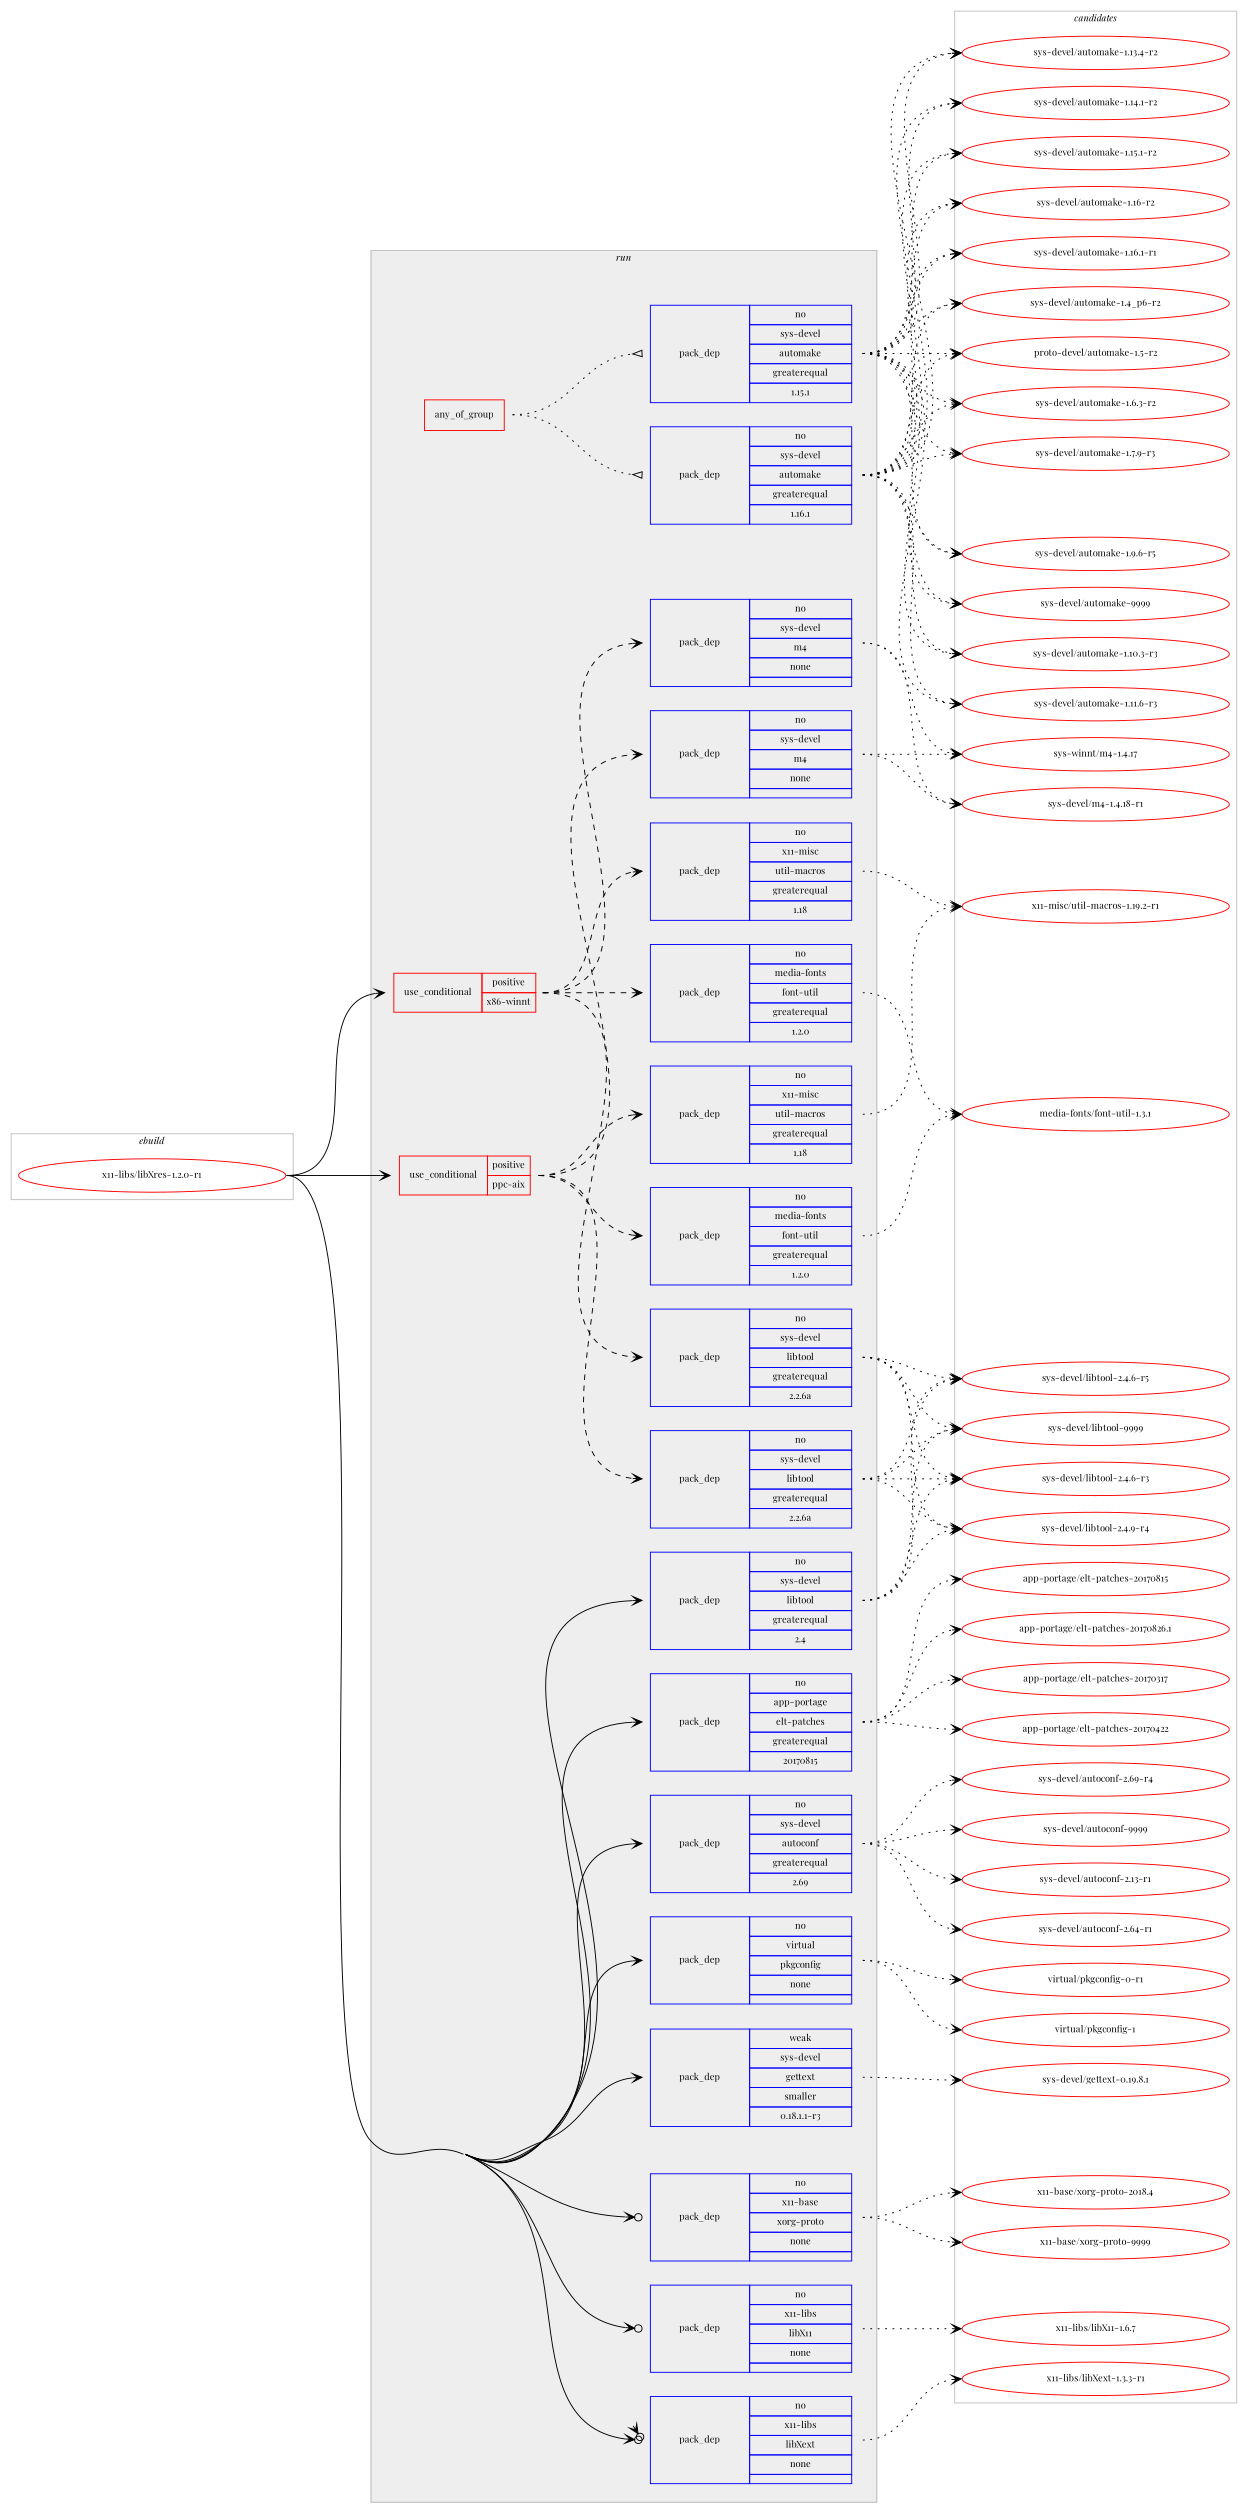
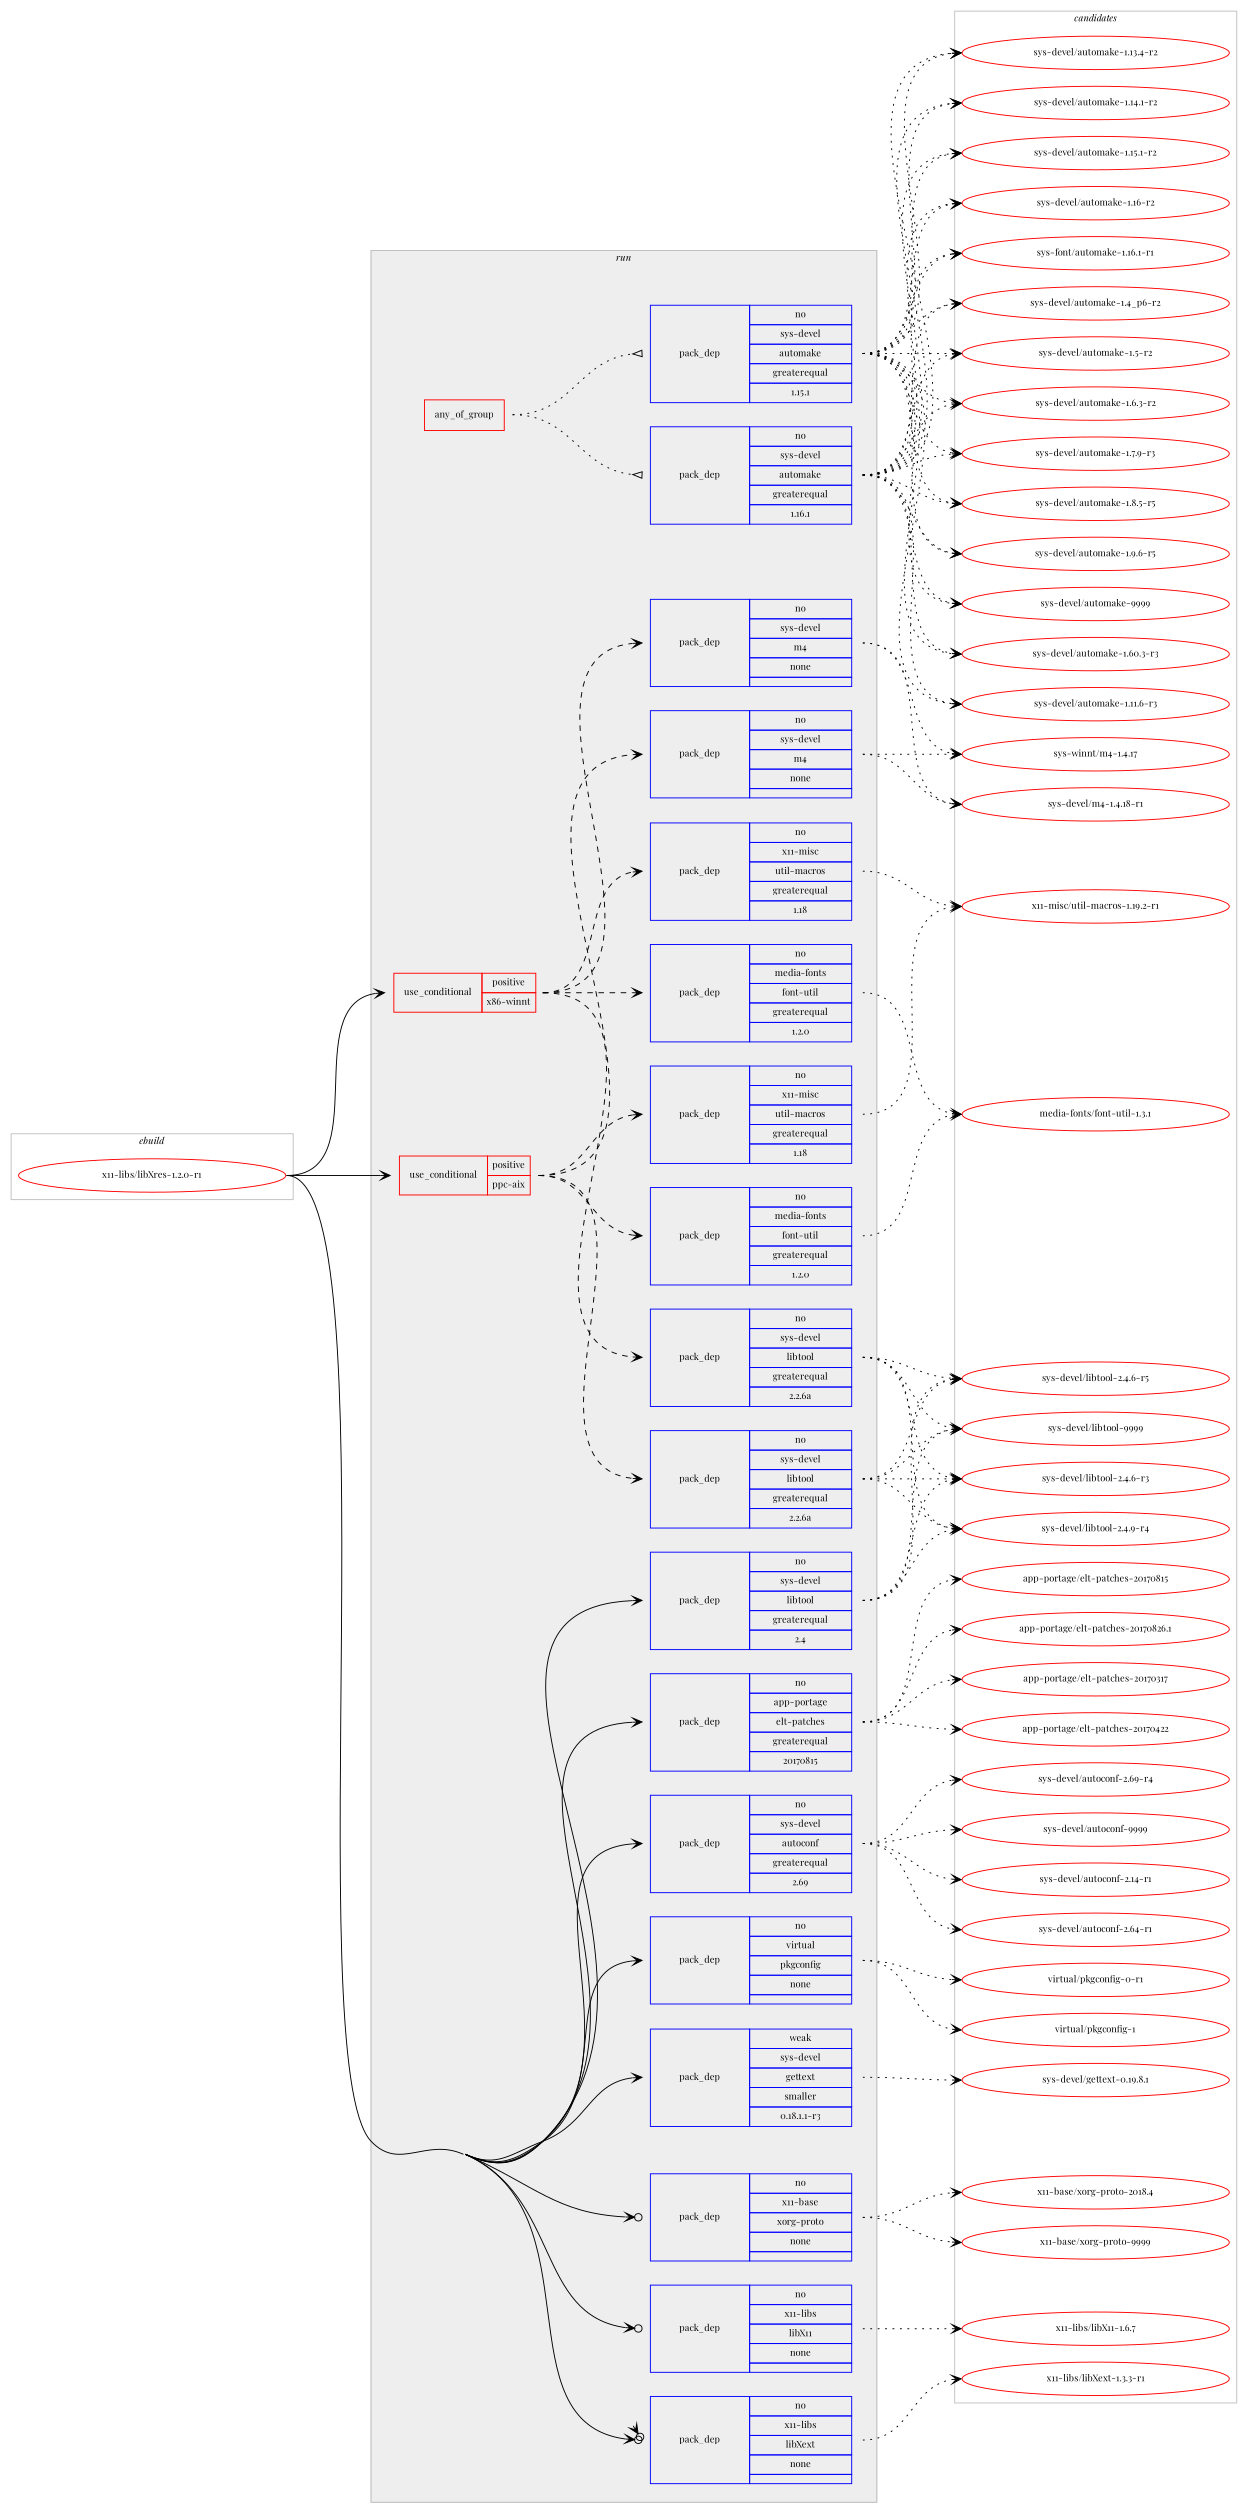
(1096, 253) -> (1096, 253)
(1096, 353) -> (1096, 353)
none -> (1096, 504)
(1096, 654) -> (1096, 654)
(1096, 1880) -> (1096, 1880)
